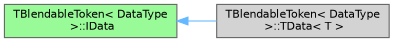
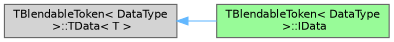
(202, 21) -> (202, 21)
